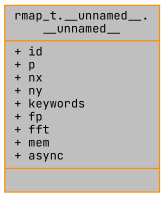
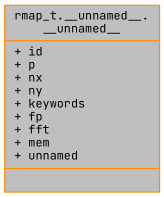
(40, 156) -> (47, 156)
